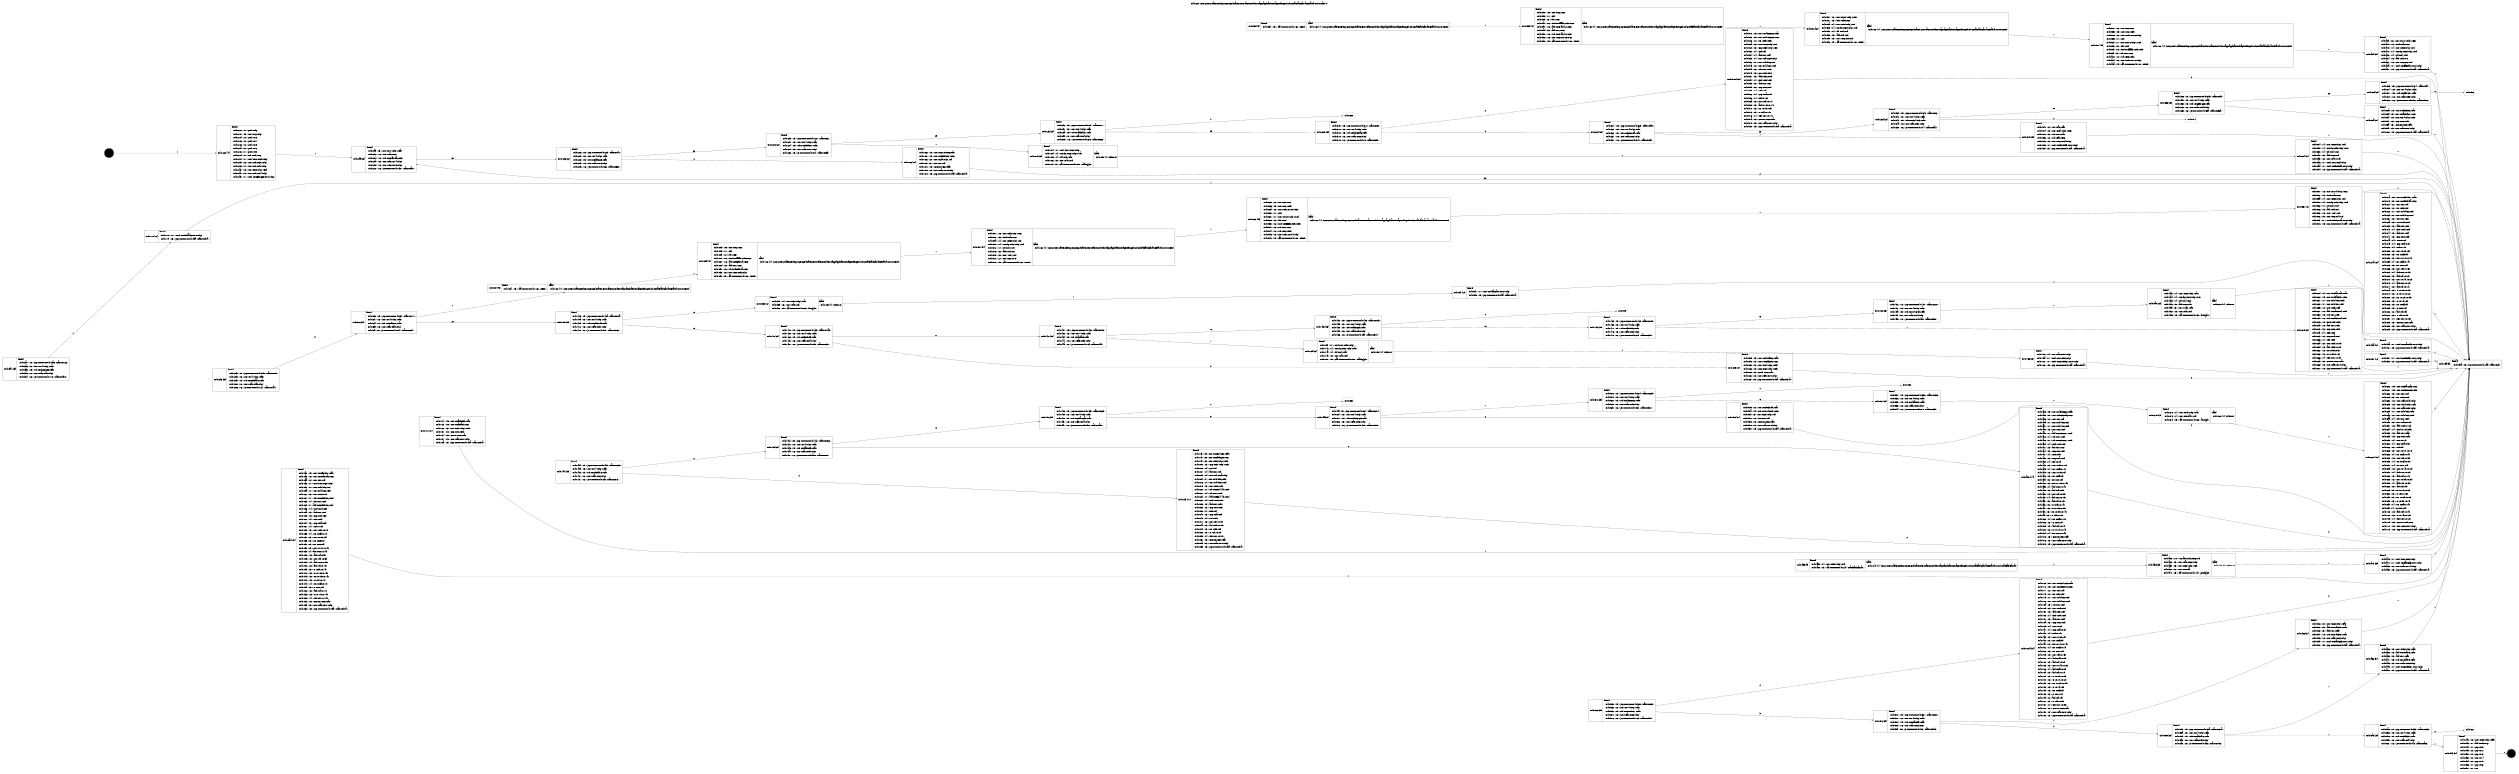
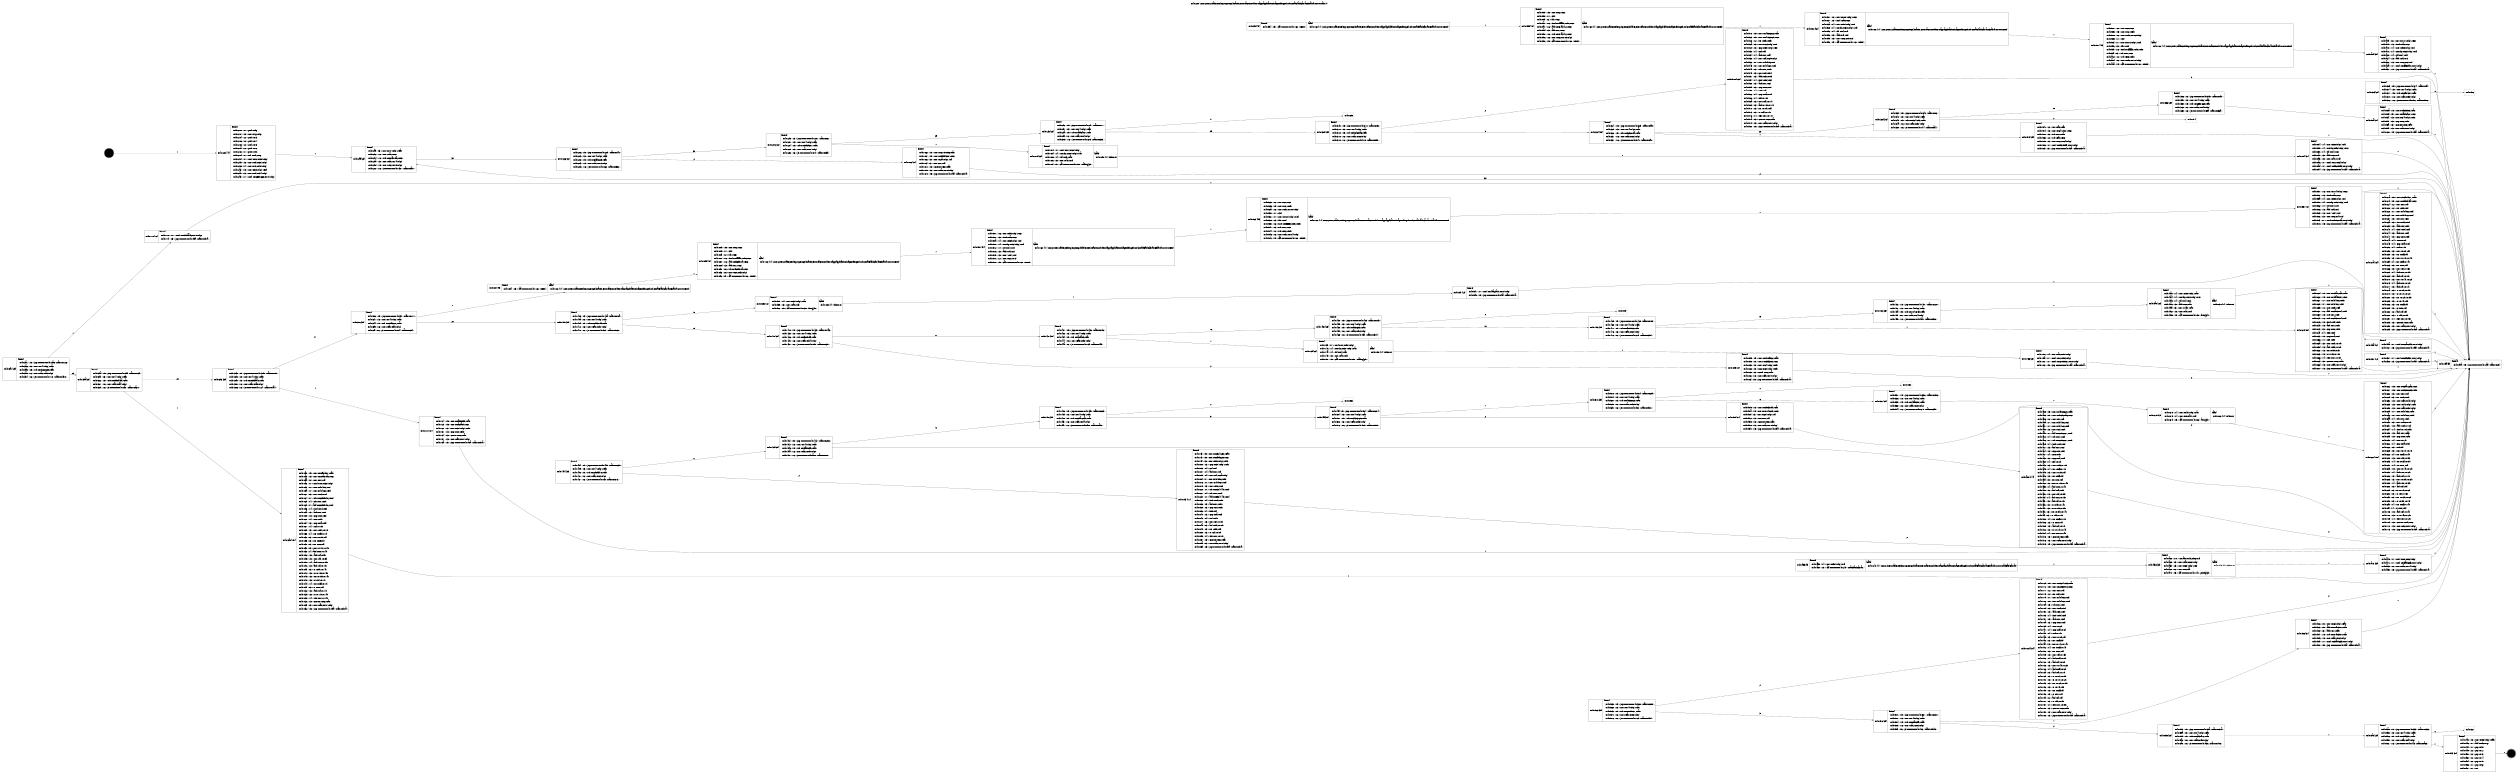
(2294, 98) -> none
none -> (109, 380)
none -> (349, 405)
(2398, 659) -> none
